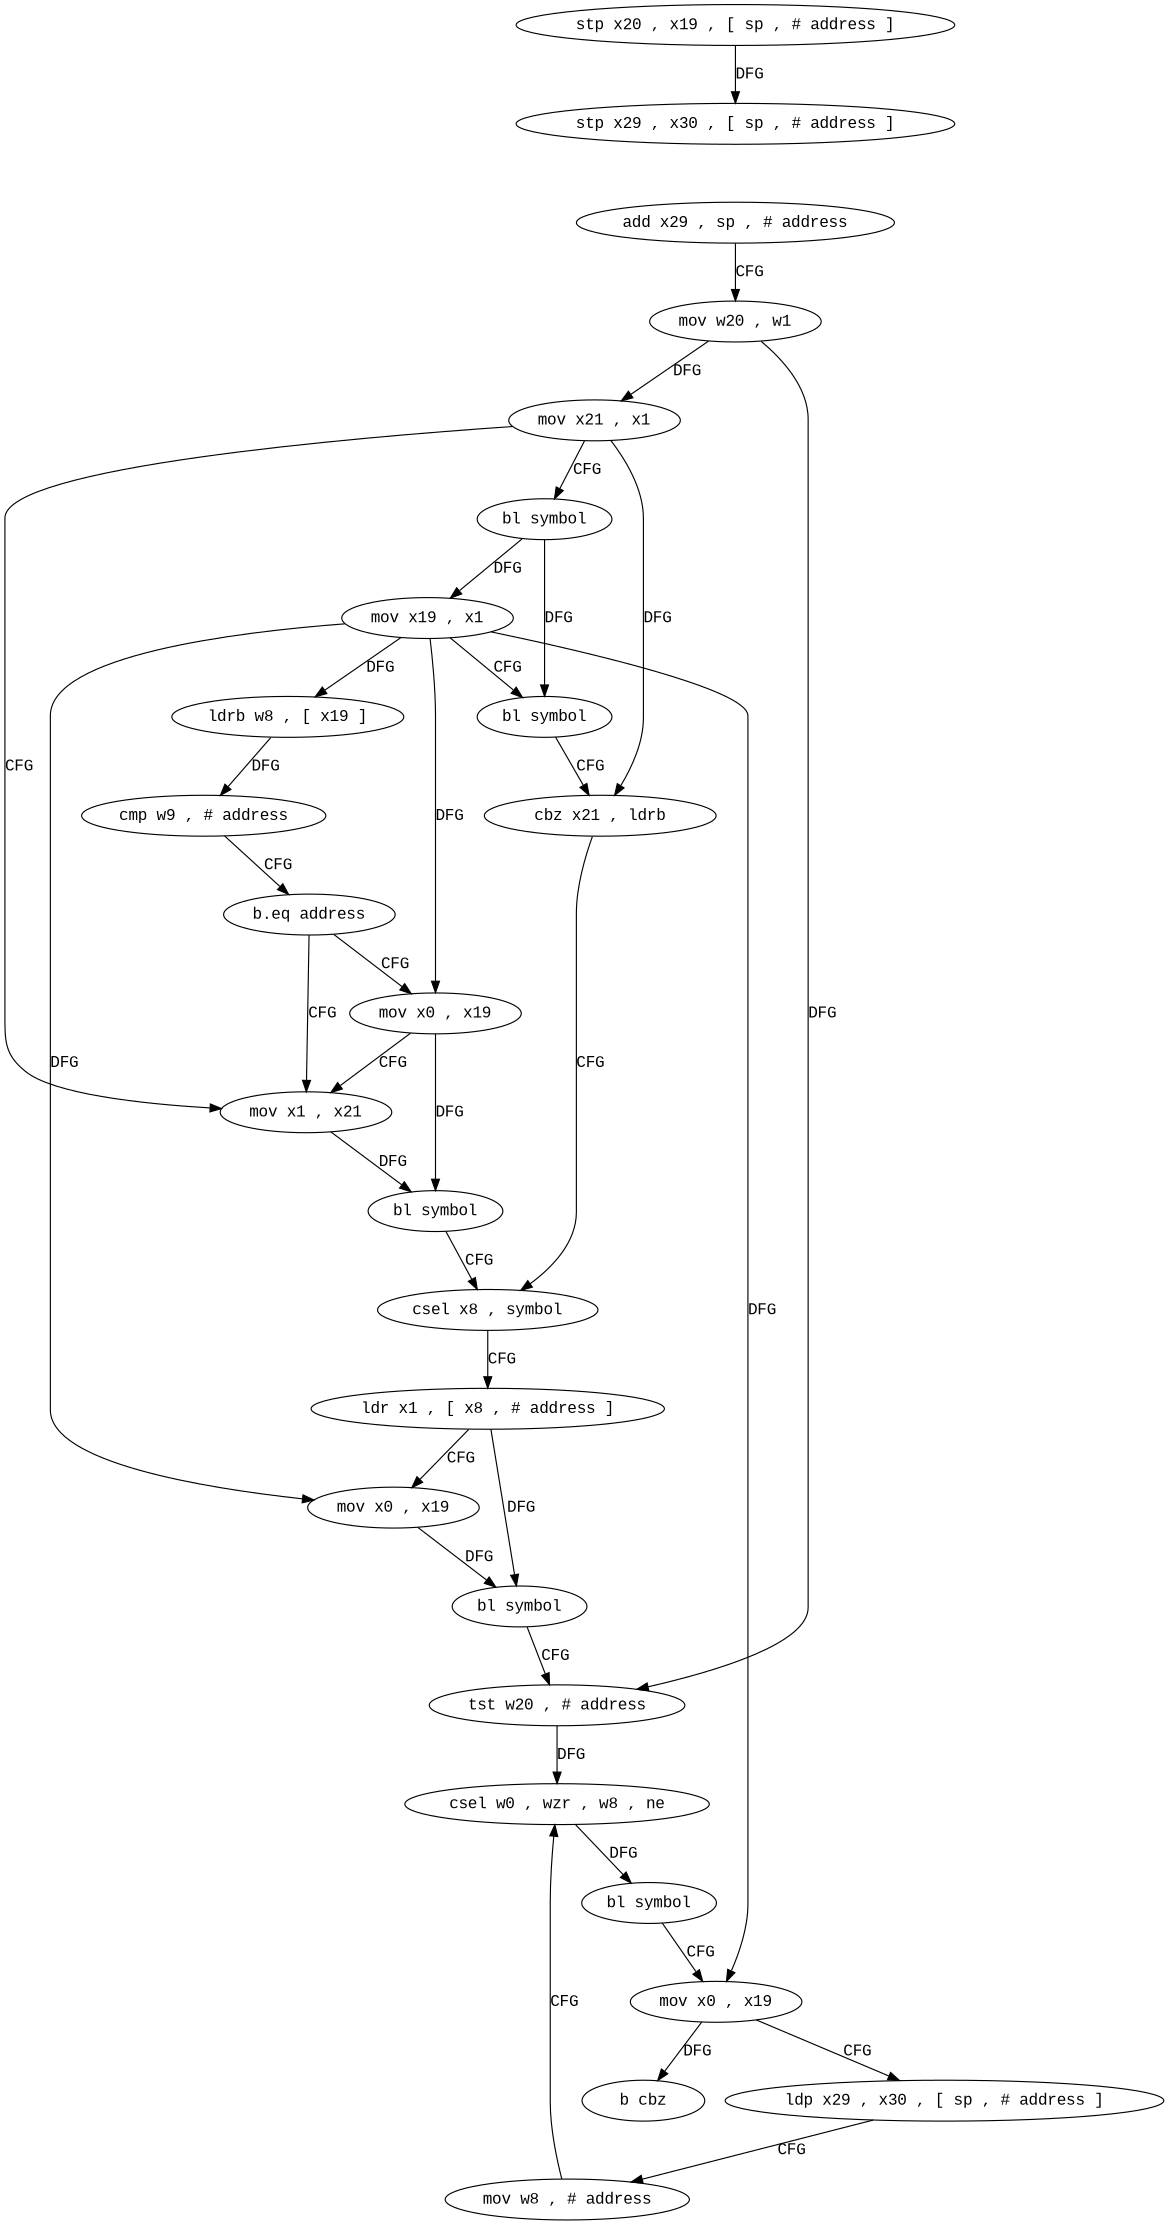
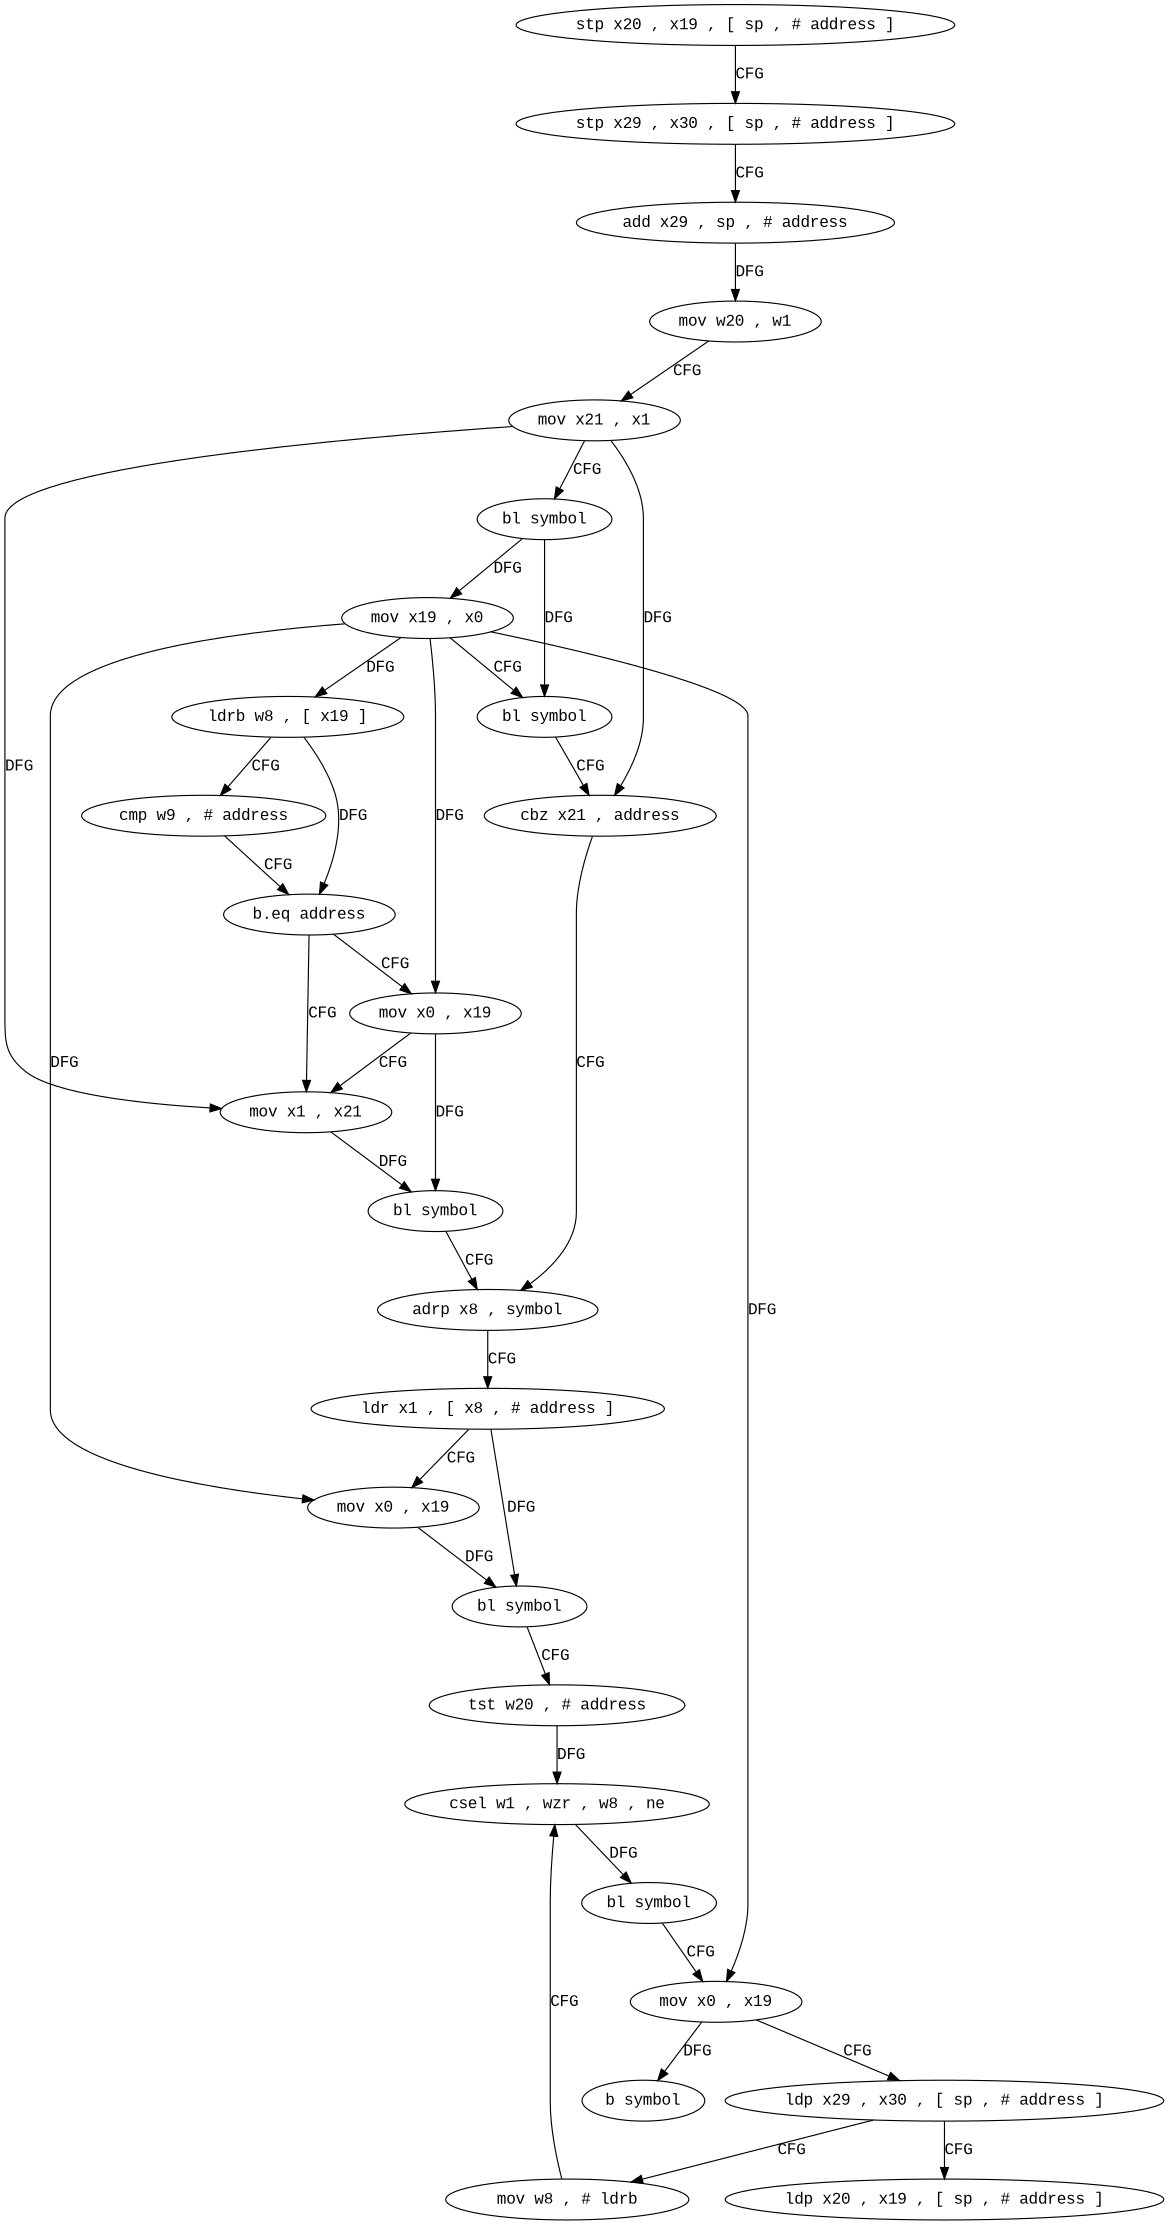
(750, 74) -> (750, 74)
none -> (735, 168)
(750, 272) -> (750, 272)
(687, 371) -> (687, 371)
(428, 618) -> (428, 618)
(19, 766) -> (19, 766)
(266, 766) -> (266, 766)
none -> (338, 807)
(600, 816) -> (600, 816)
(808, 1059) -> none
(488, 1310) -> (488, 1310)
(557, 1804) -> (557, 1804)
(643, 2101) -> (643, 2101)
(567, 2200) -> (567, 2200)
none -> (944, 2200)
